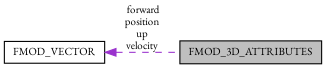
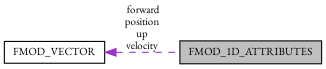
(251, 52) -> (251, 52)
